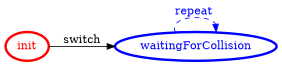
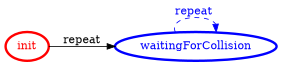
(82, 40) -> (82, 40)
